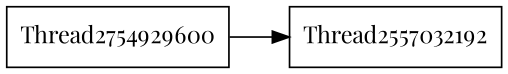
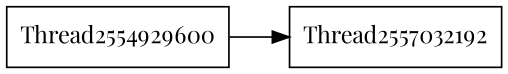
(118, 37) -> (118, 37)
